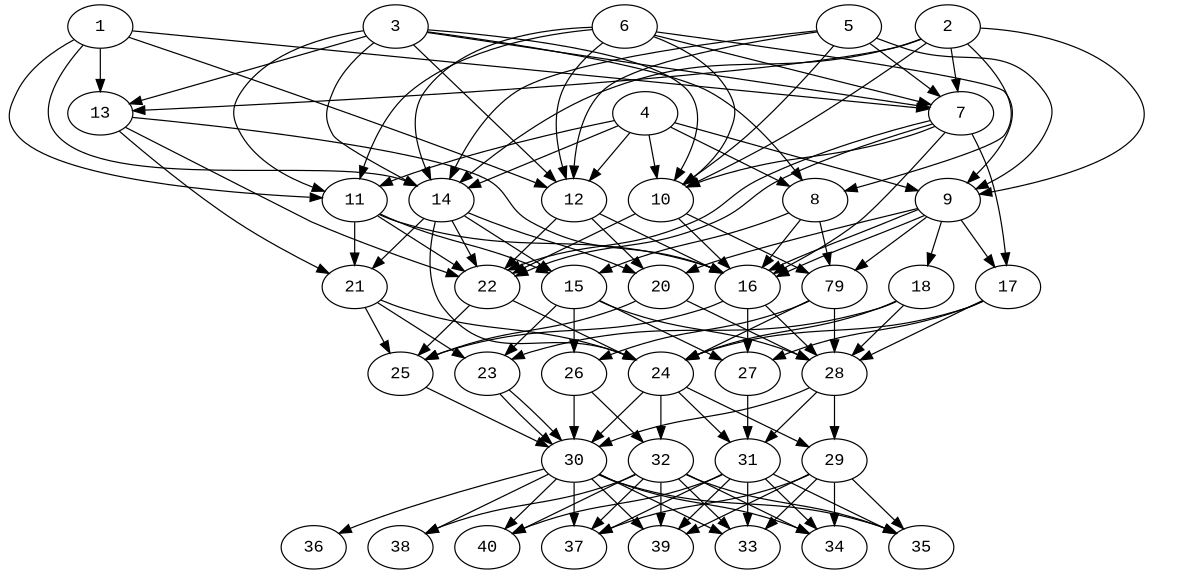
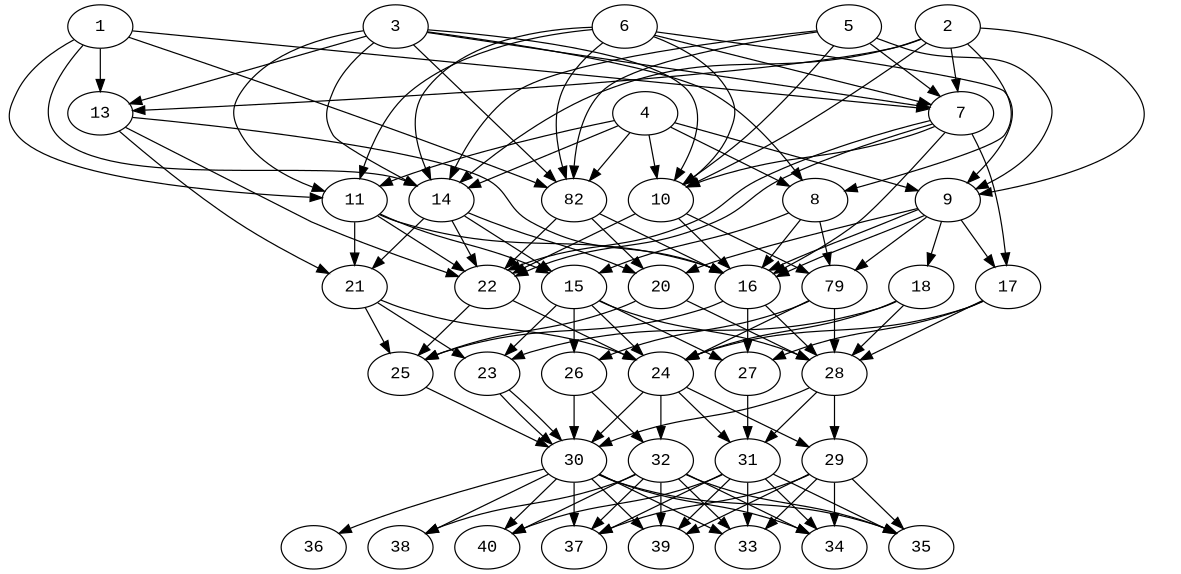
(574, 200) -> (574, 200)
(472, 333) -> (613, 326)
